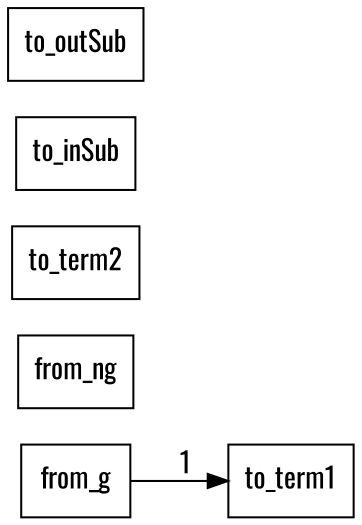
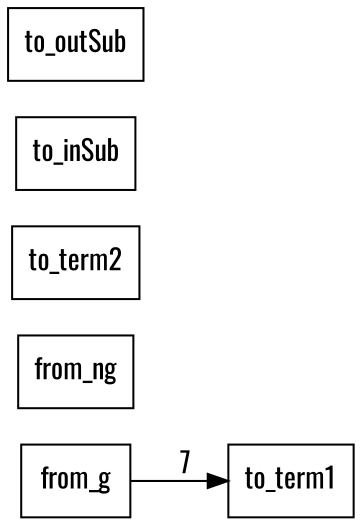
(186, 466) -> (186, 466)
